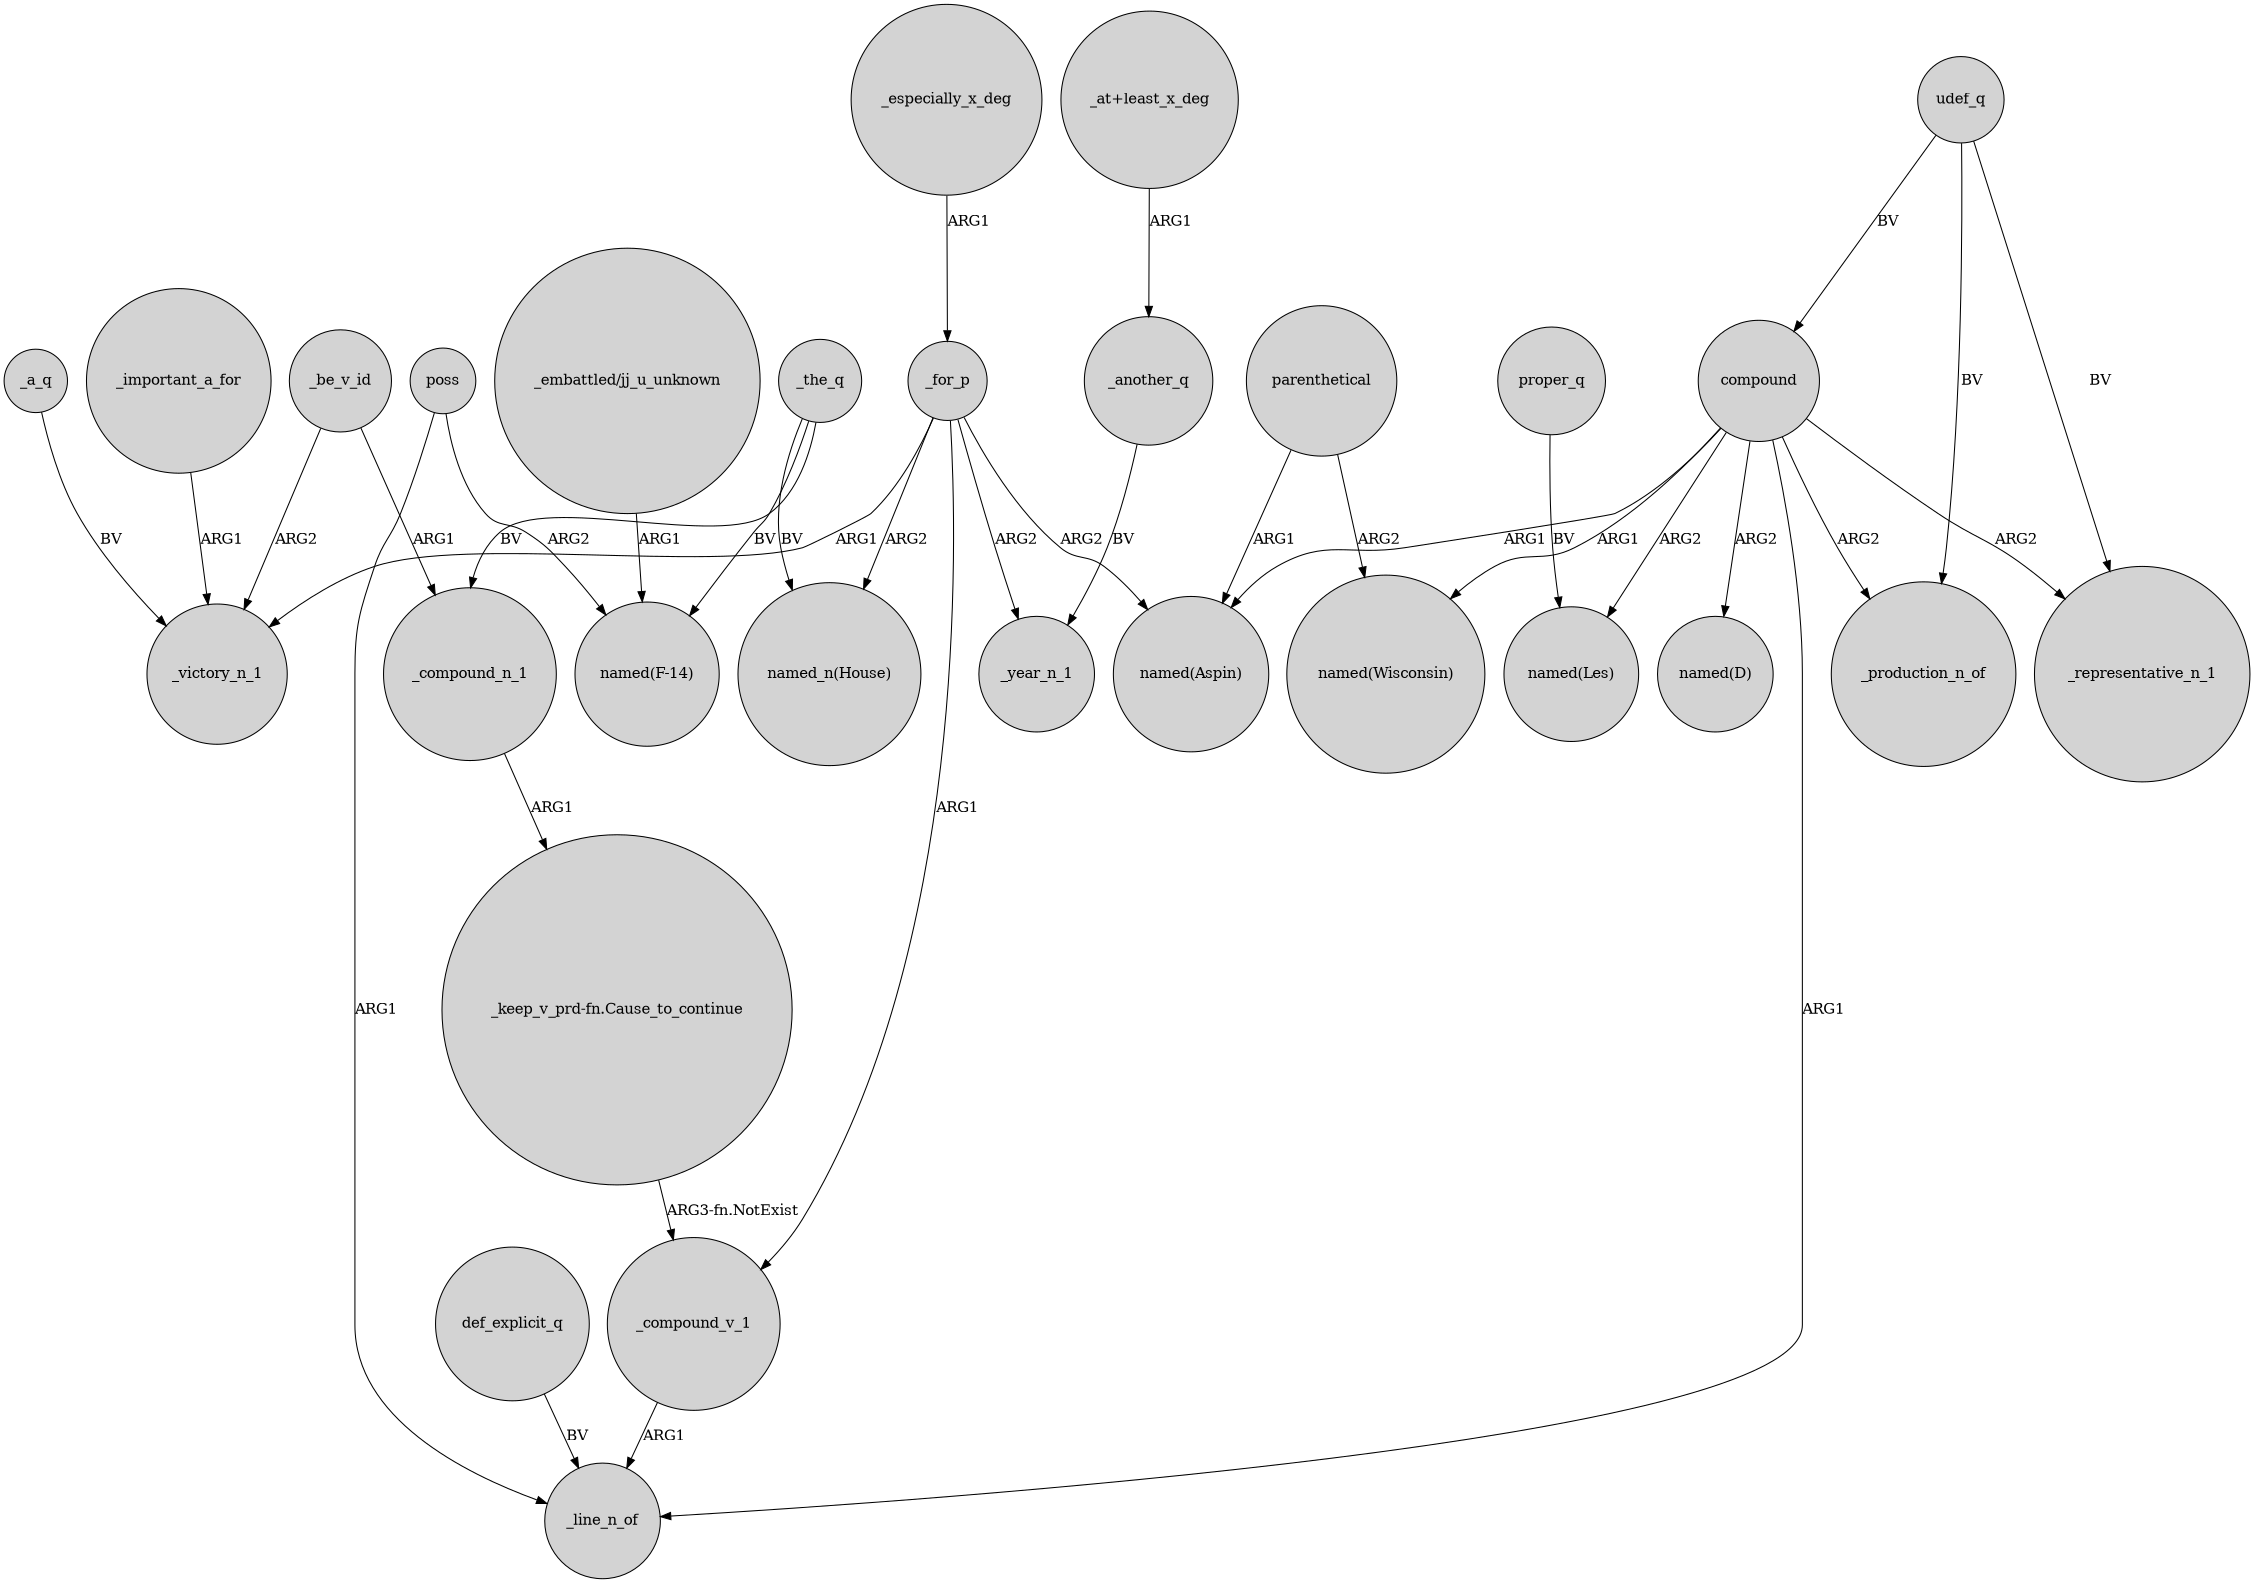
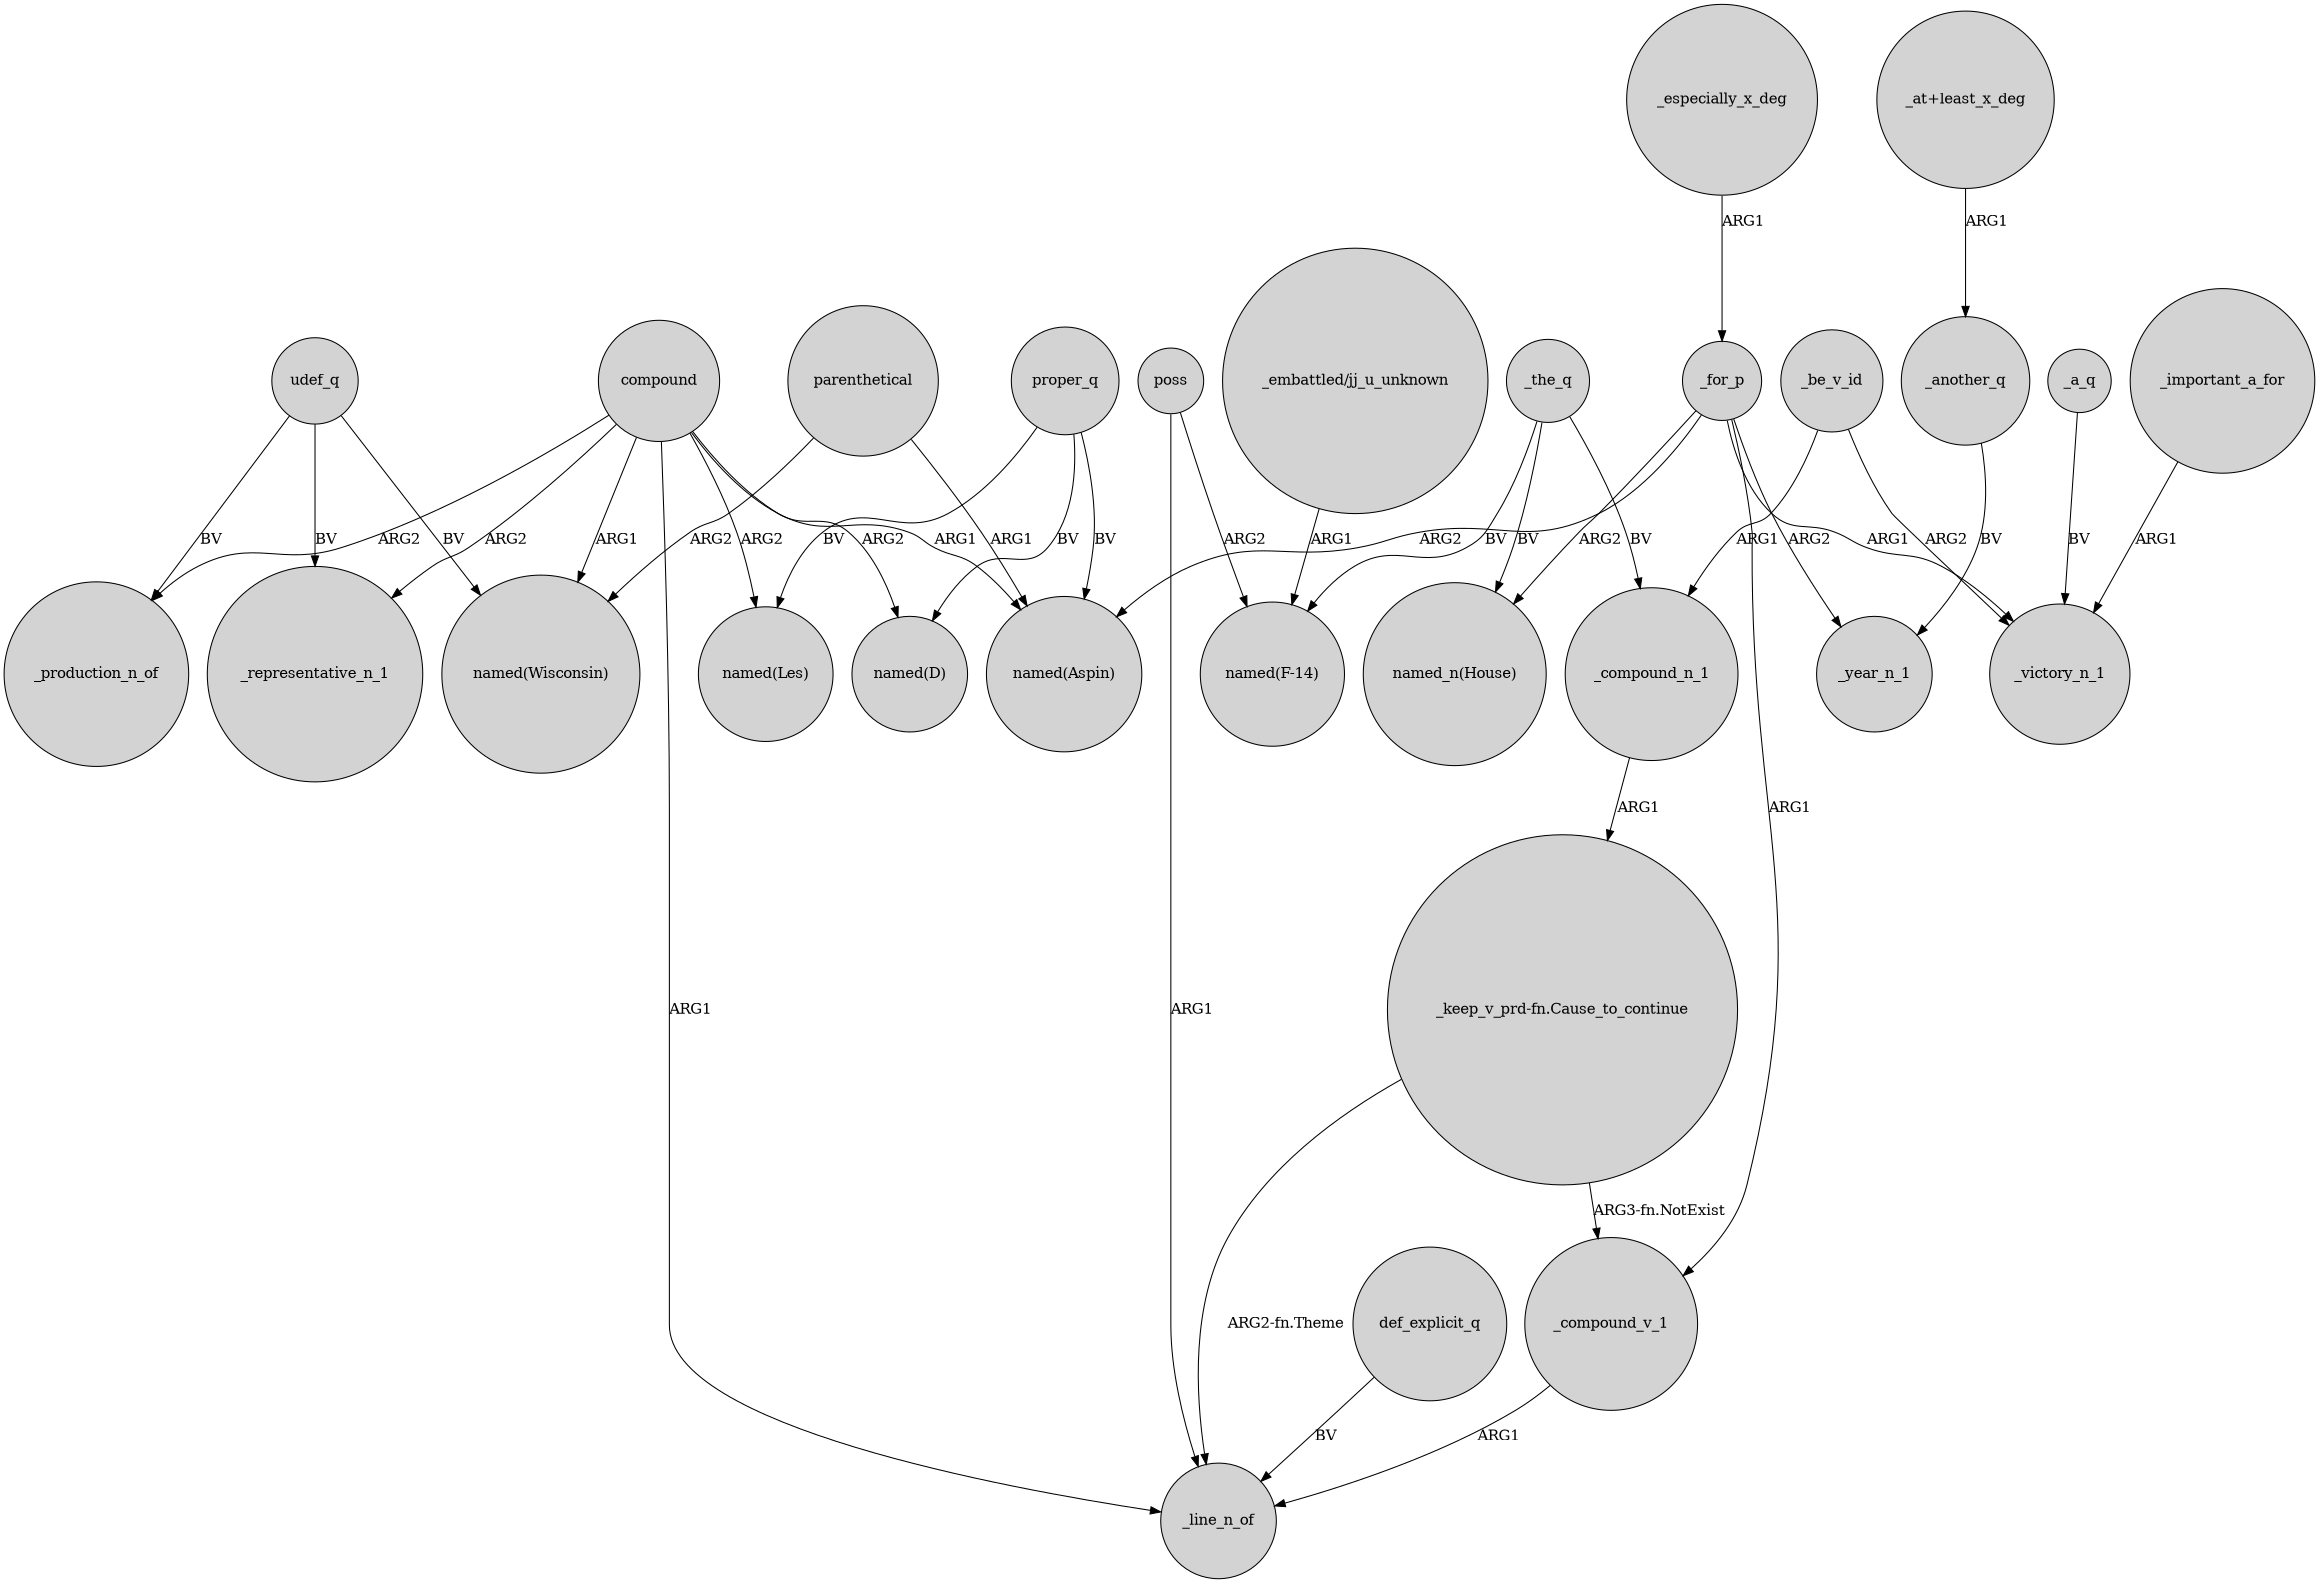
(1868, 229) -> (408, 501)
none -> (1094, 510)
none -> (1041, 553)
none -> (1232, 1231)
